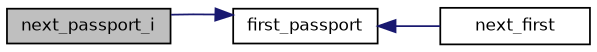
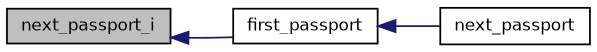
(193, 14) -> (211, 38)
(515, 26) -> (515, 26)
